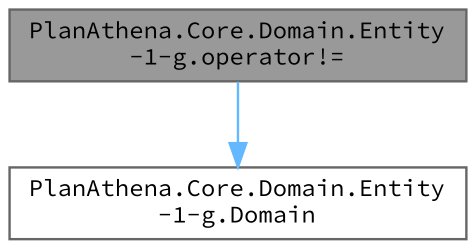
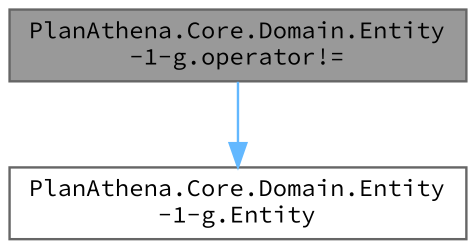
(238, 203) -> (238, 203)
